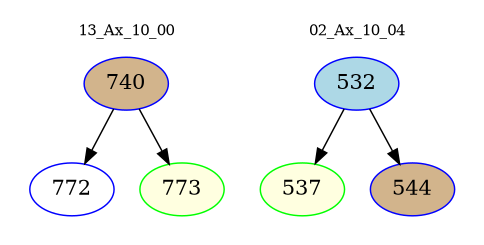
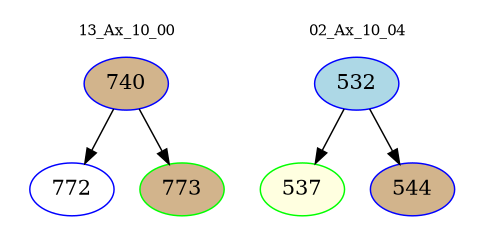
(182, 189) -> (182, 189)
